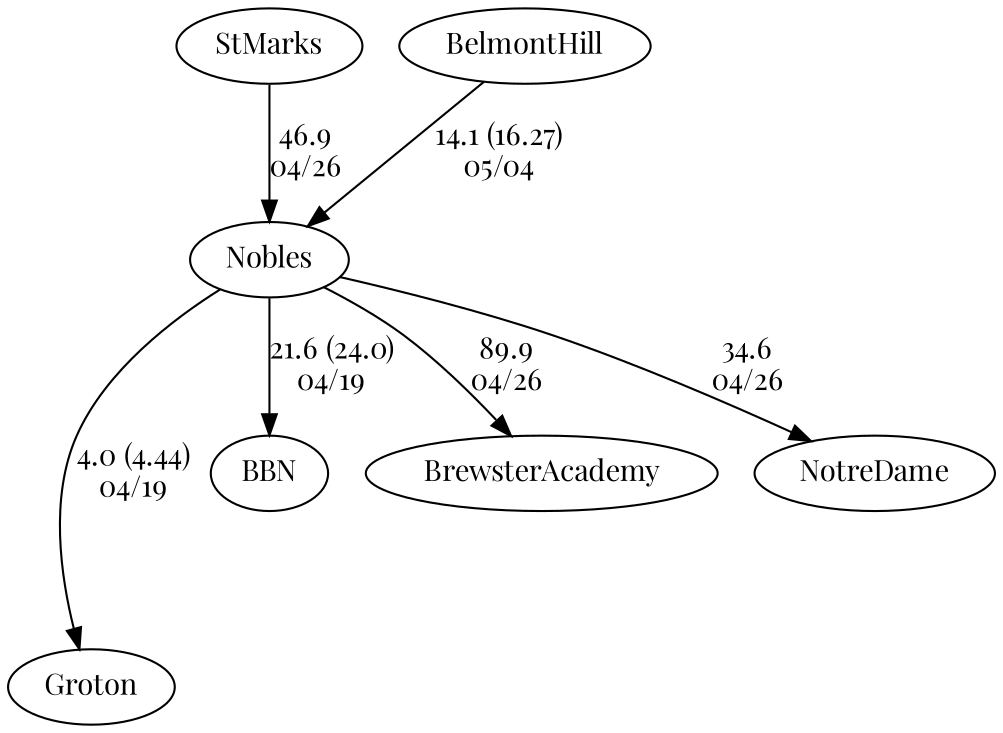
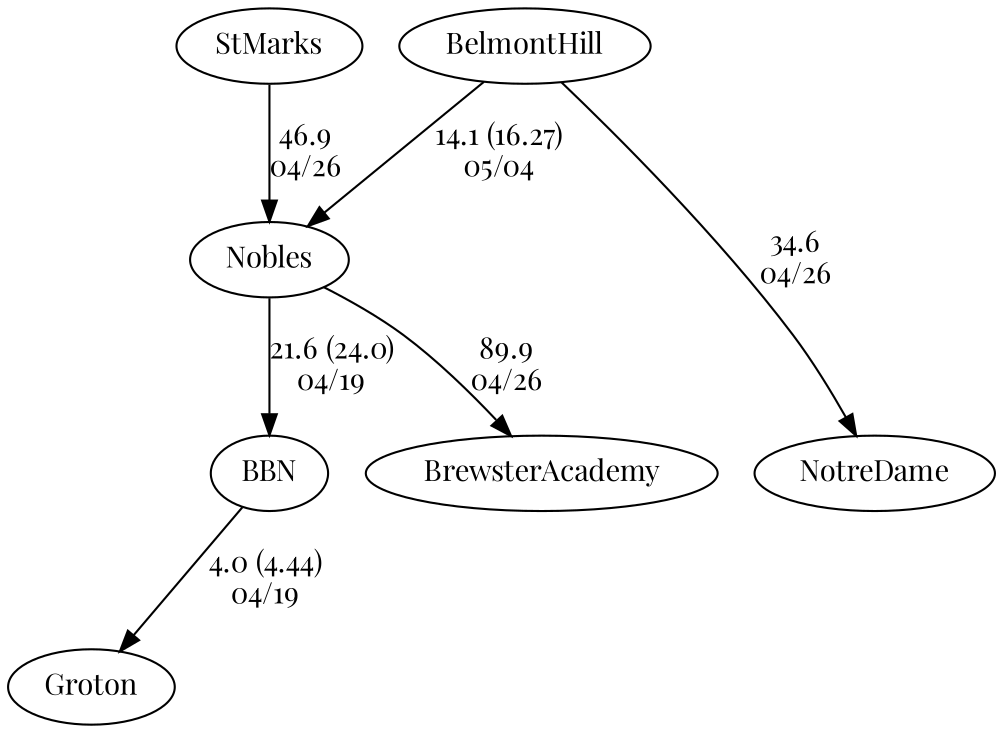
(570, 342) -> (715, 241)
(79, 431) -> (188, 571)
